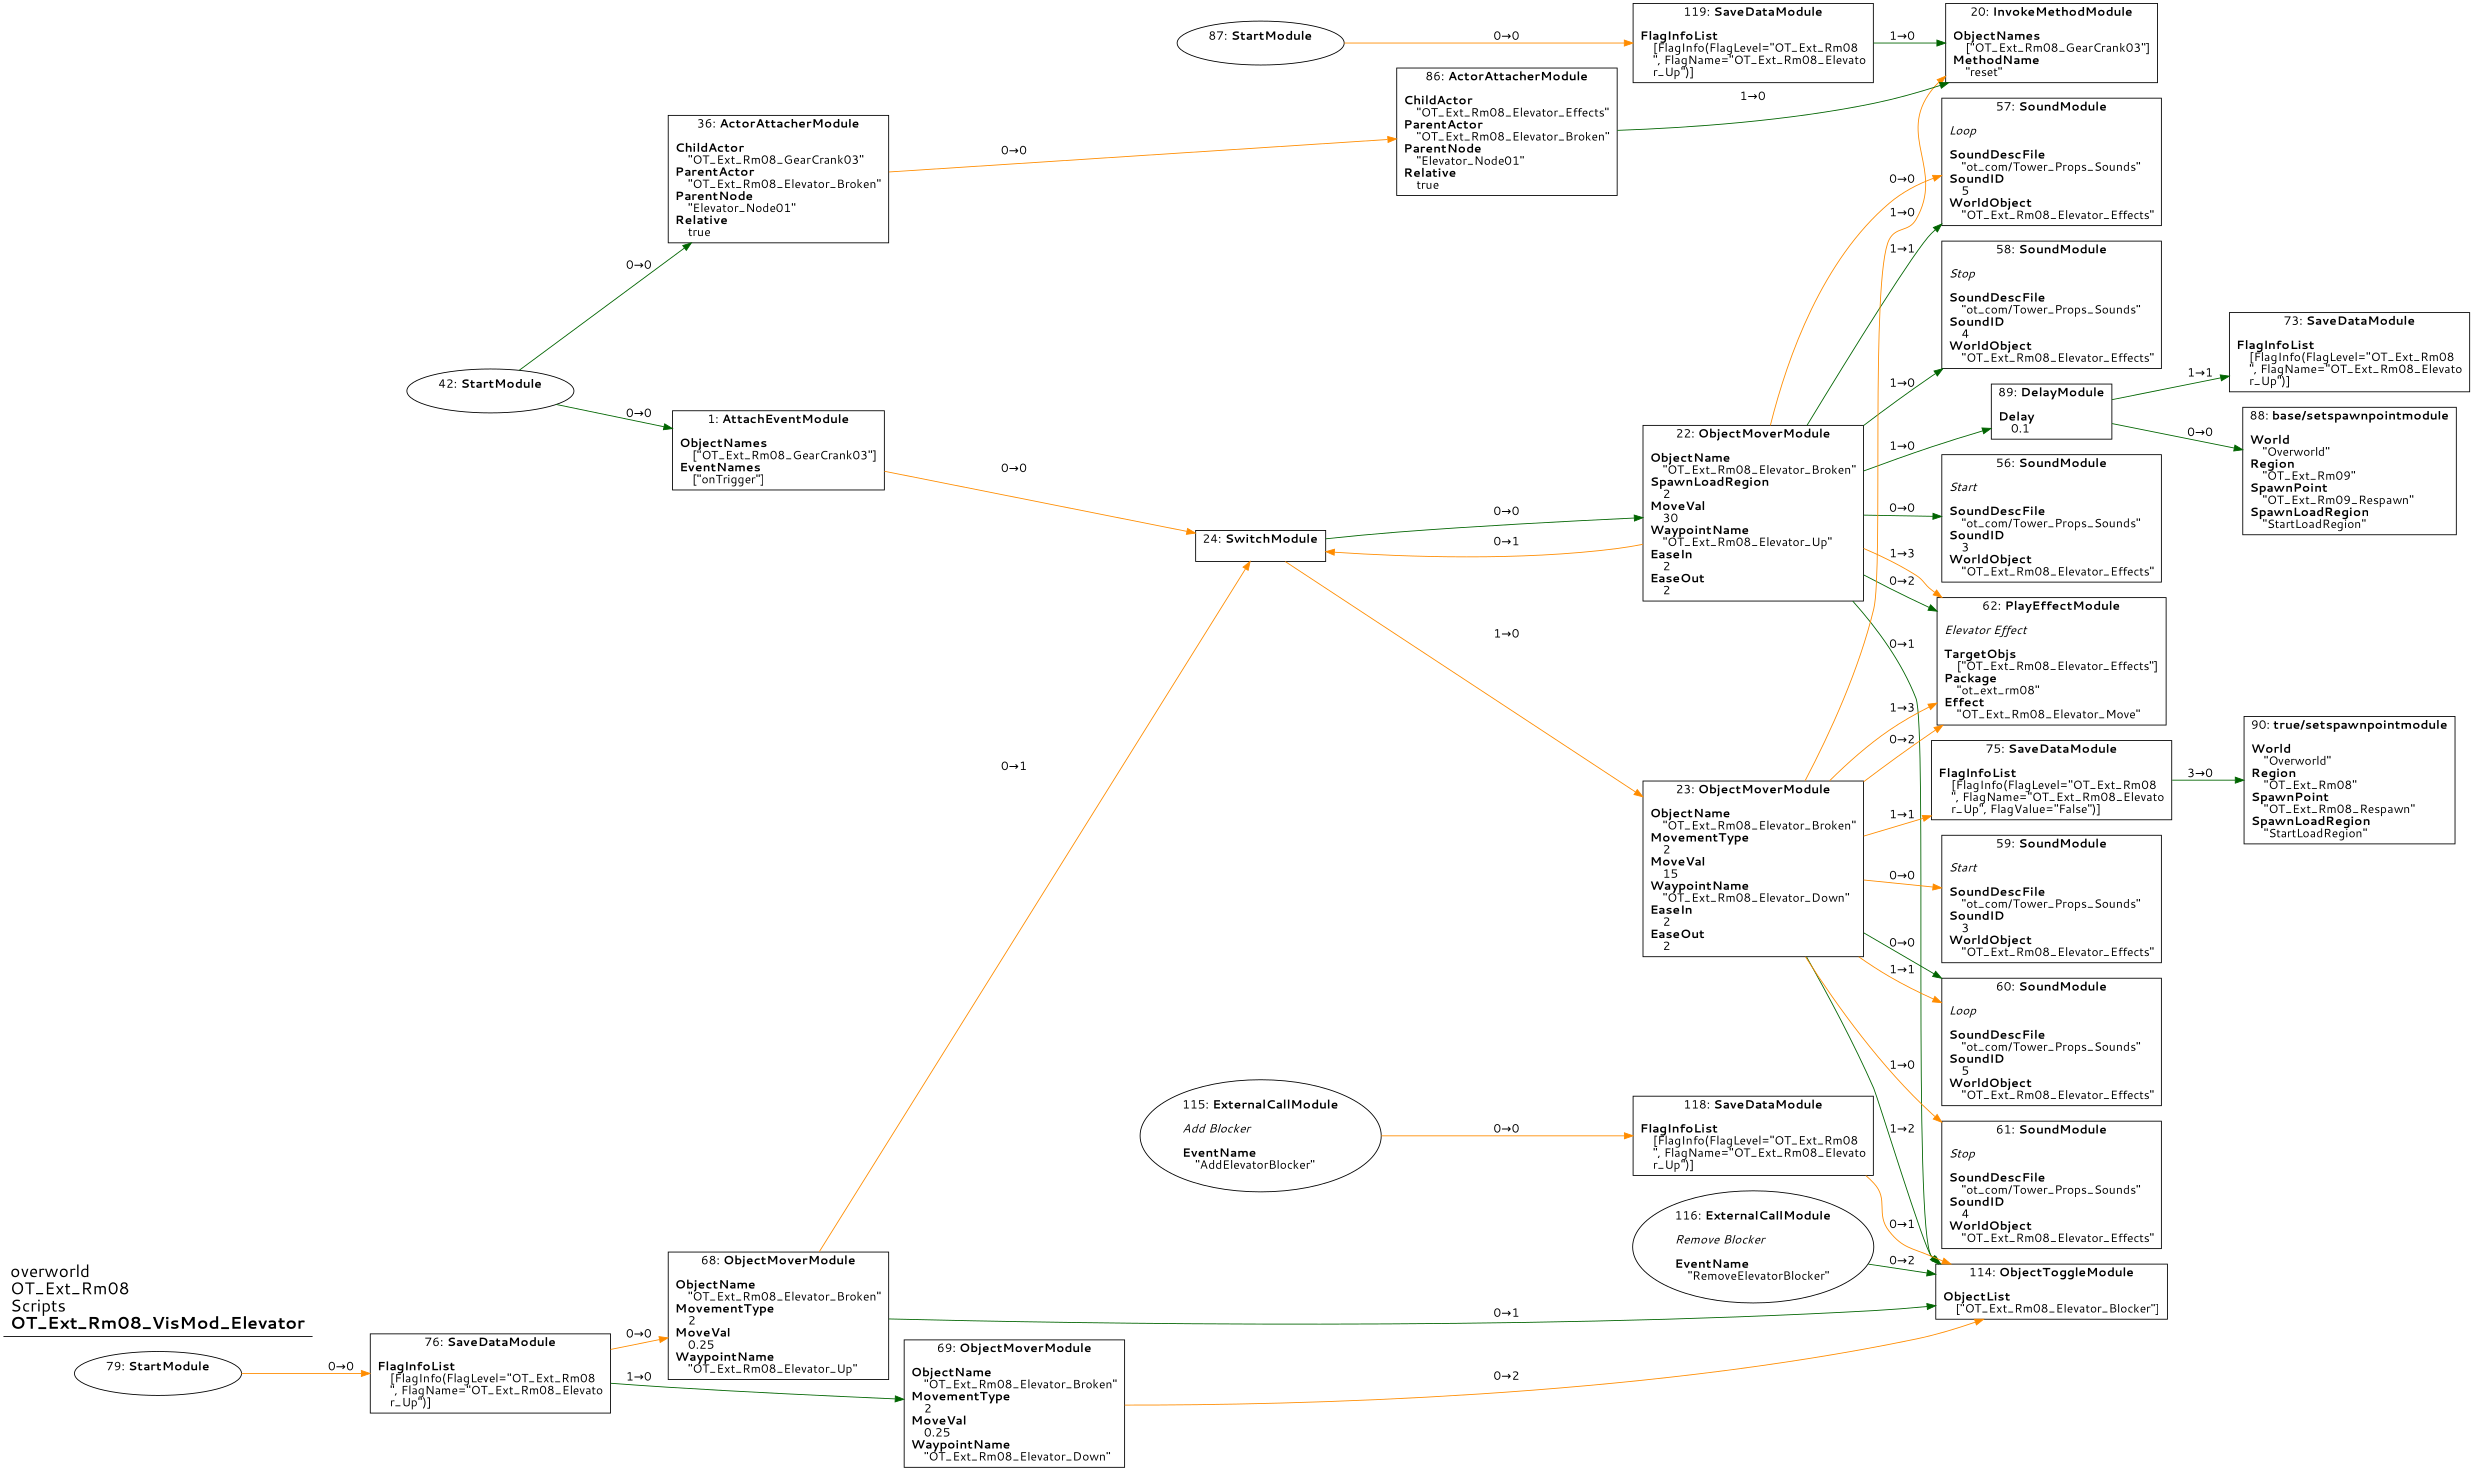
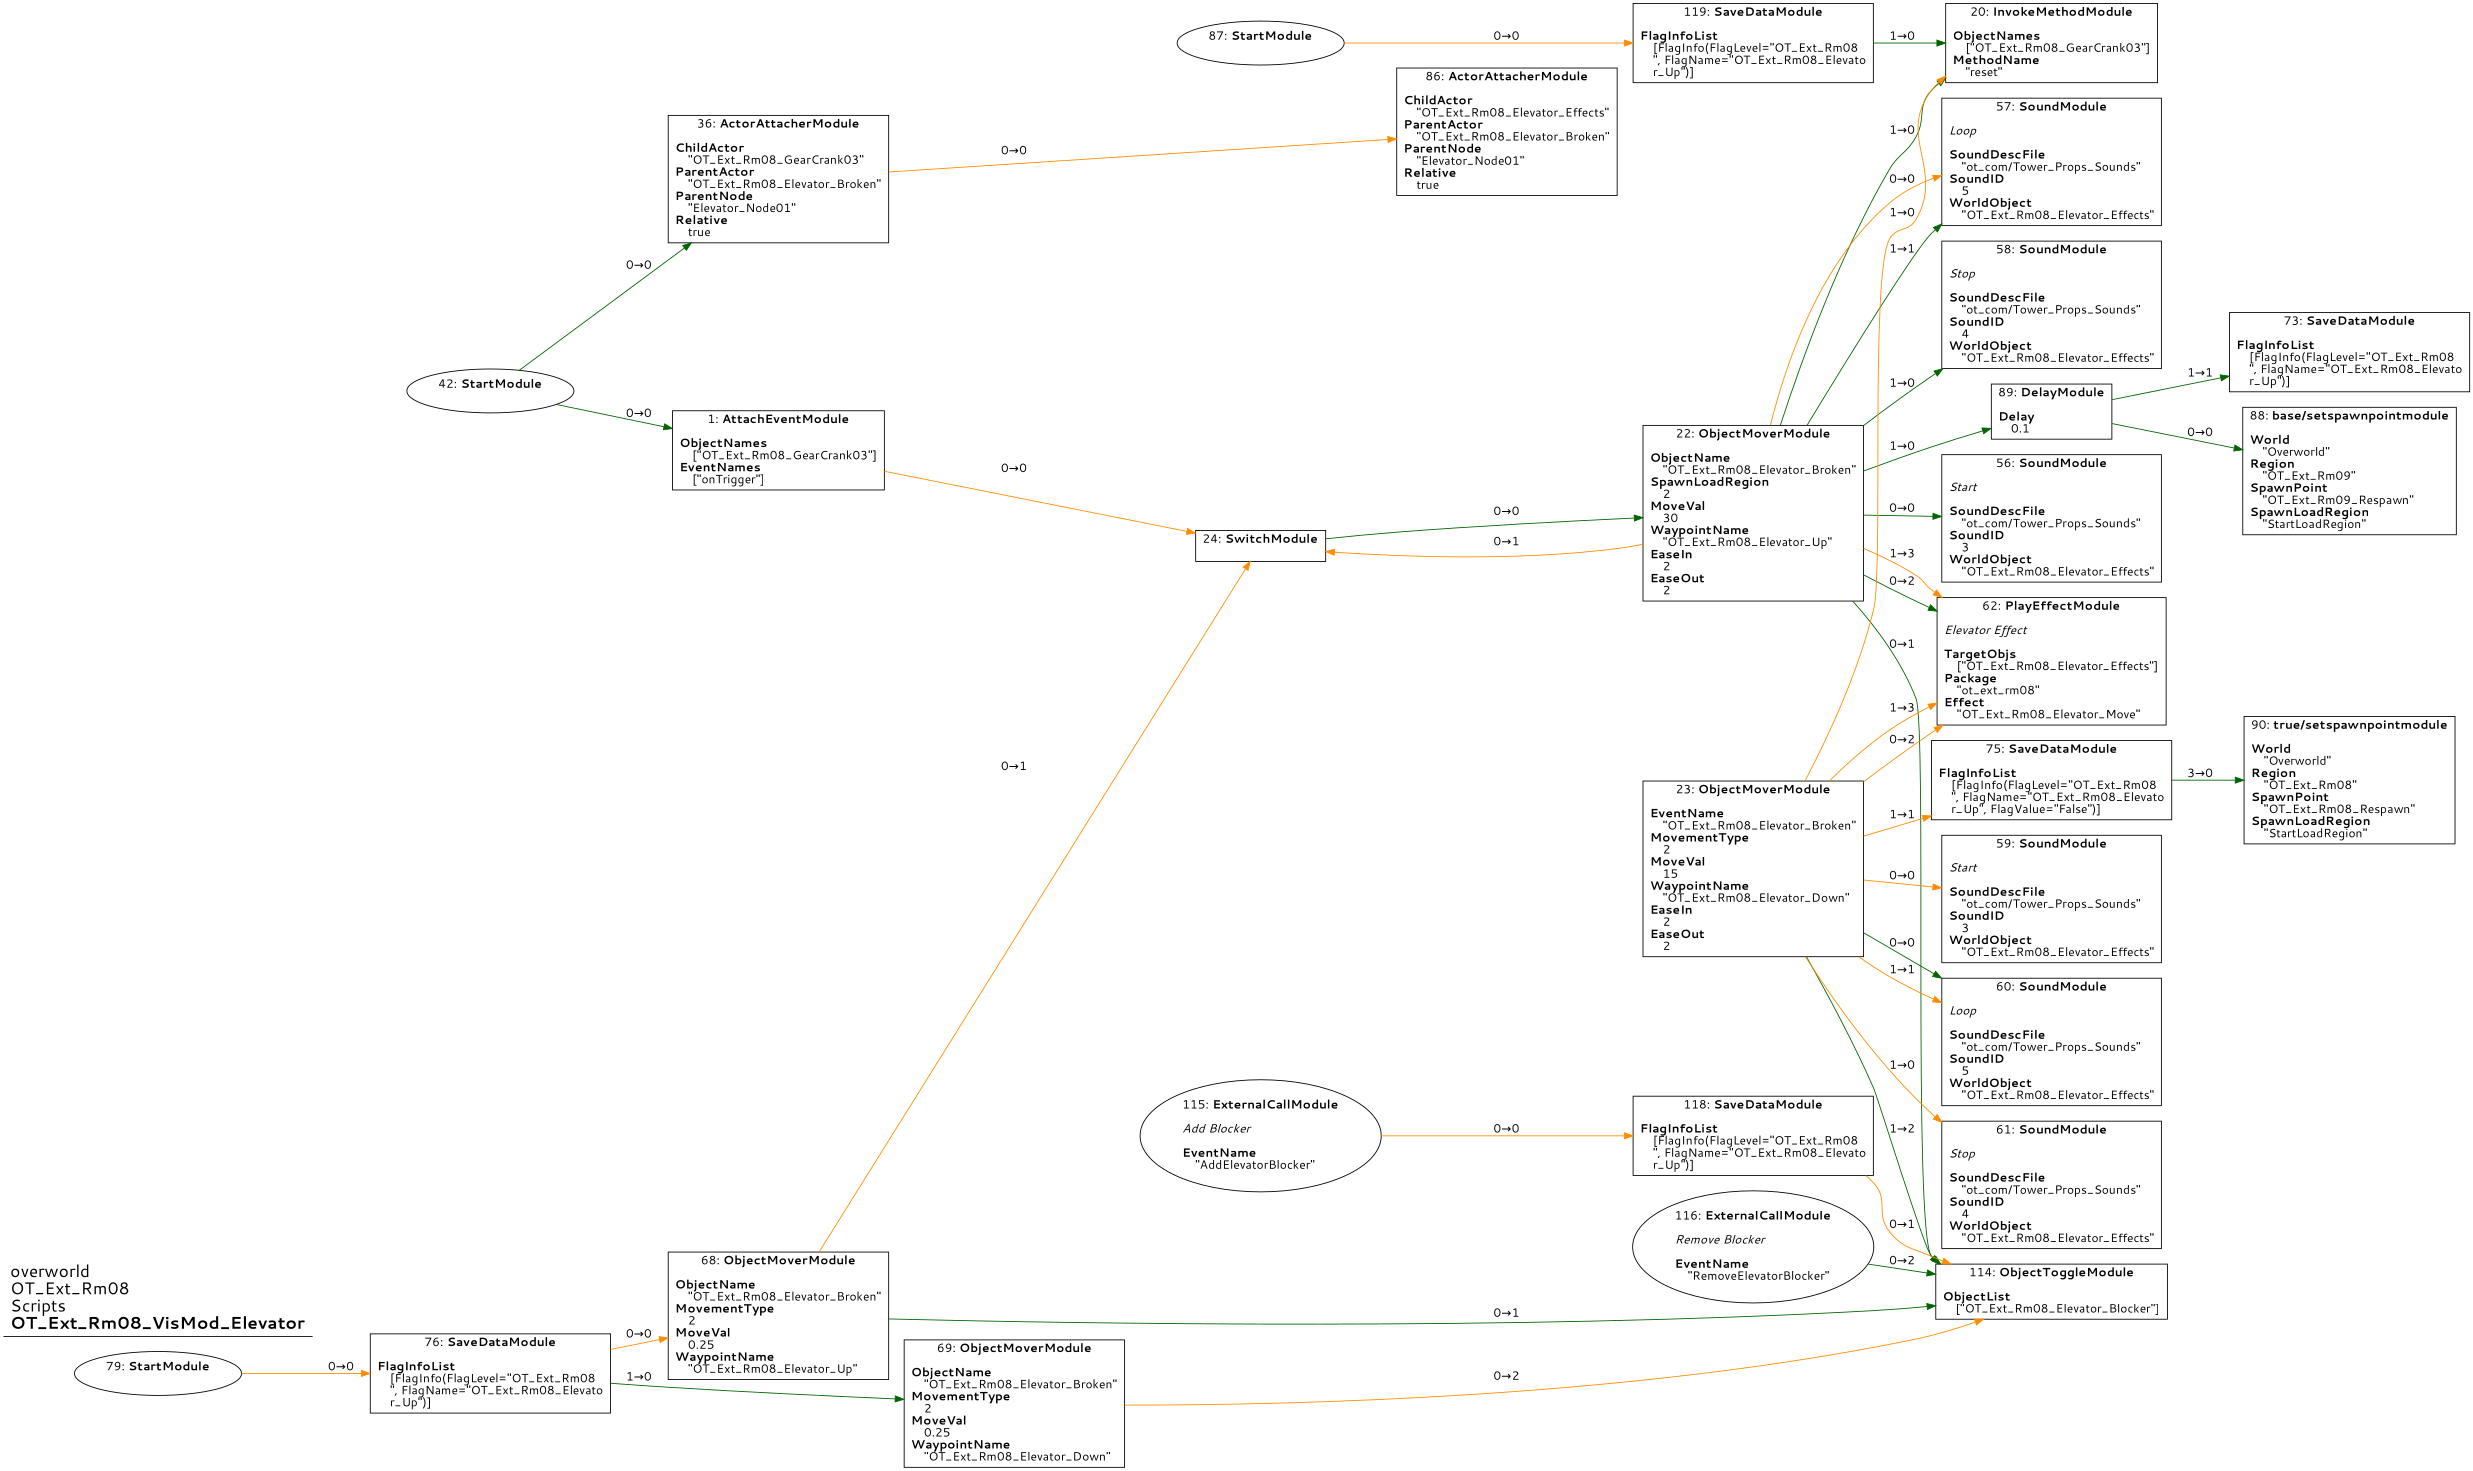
(1780, 118) -> (1837, 274)
(1460, 677) -> none
(1690, 814) -> (1687, 814)
